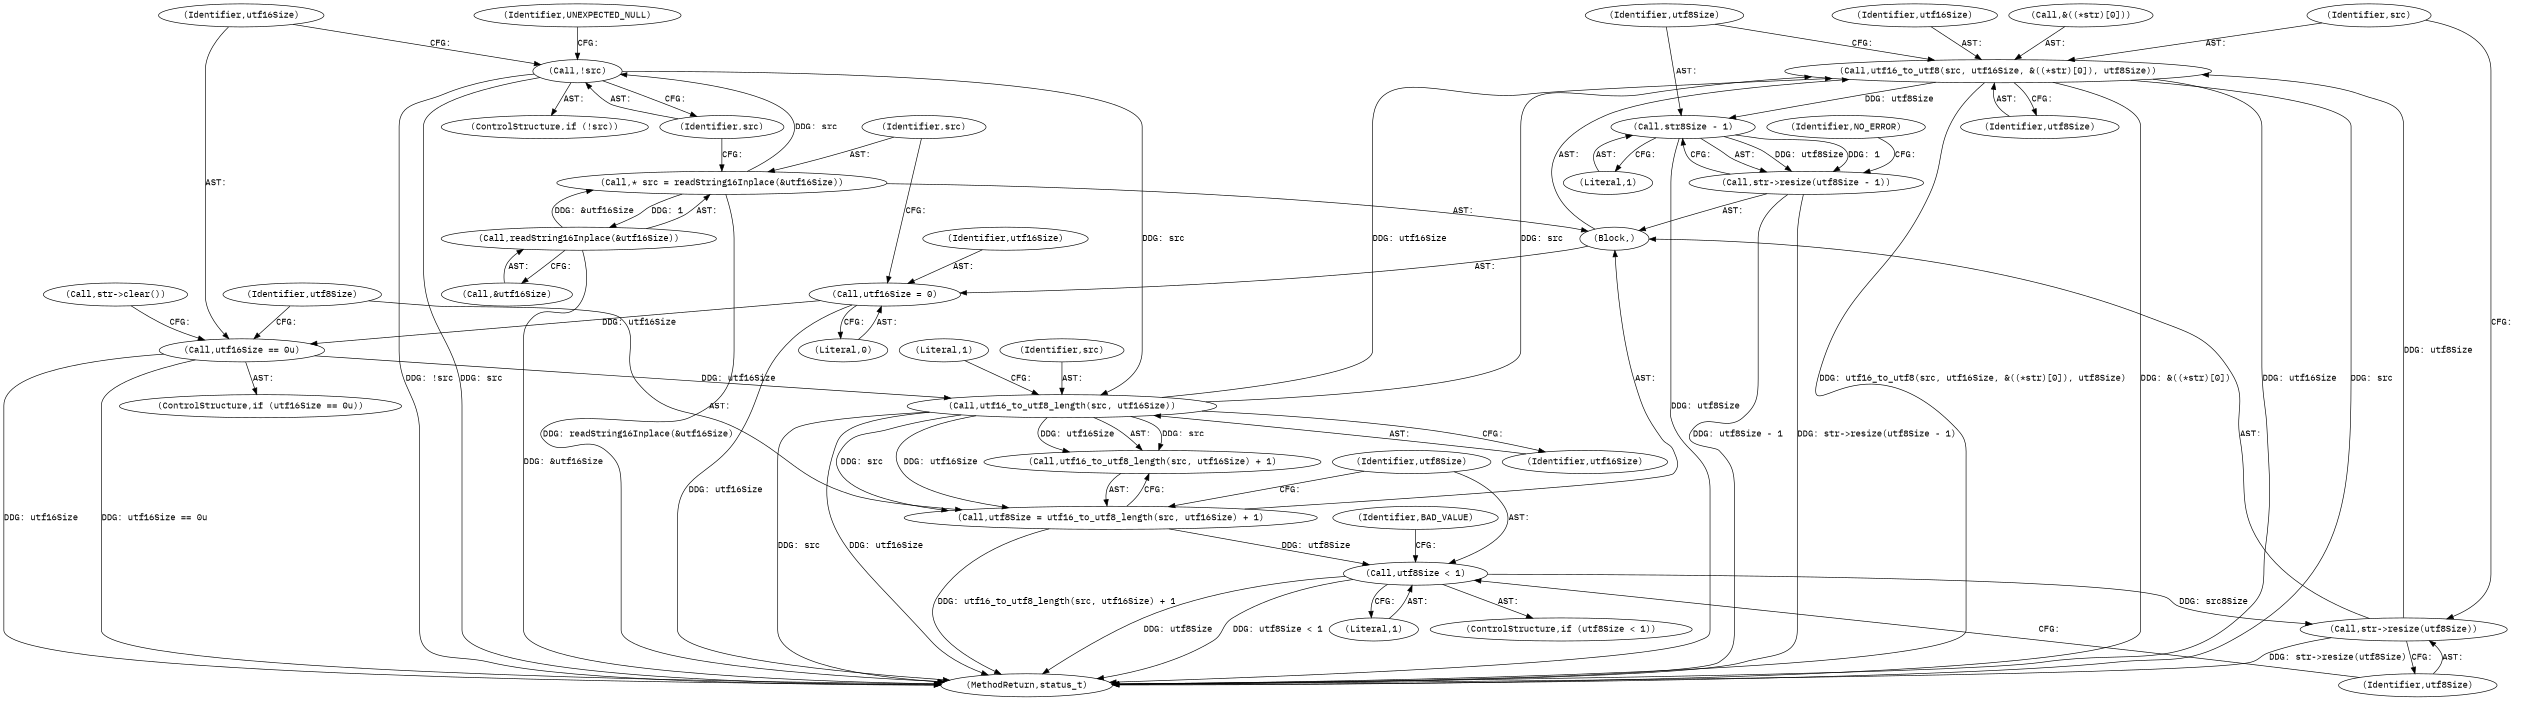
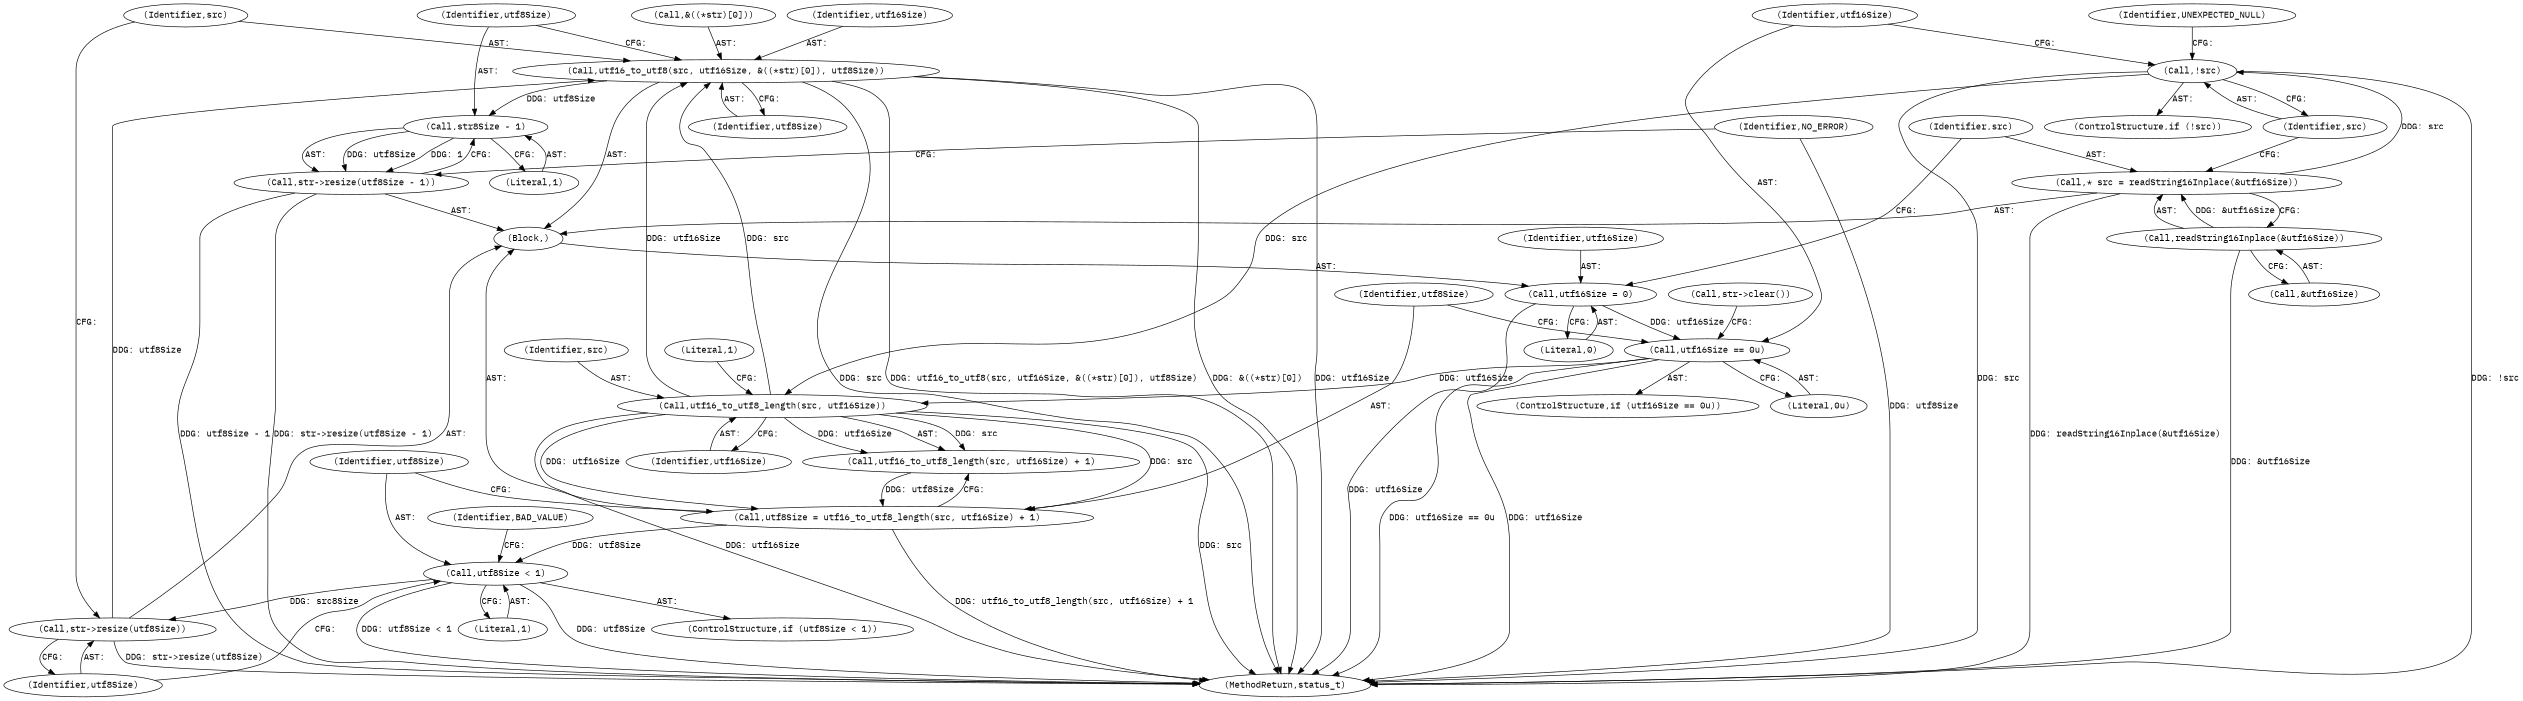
(1645, 104) -> (606, 153)
(667, 211) -> (2293, 211)
none -> (1819, 406)
(1122, 490) -> (920, 490)
(1668, 648) -> (1884, 634)
